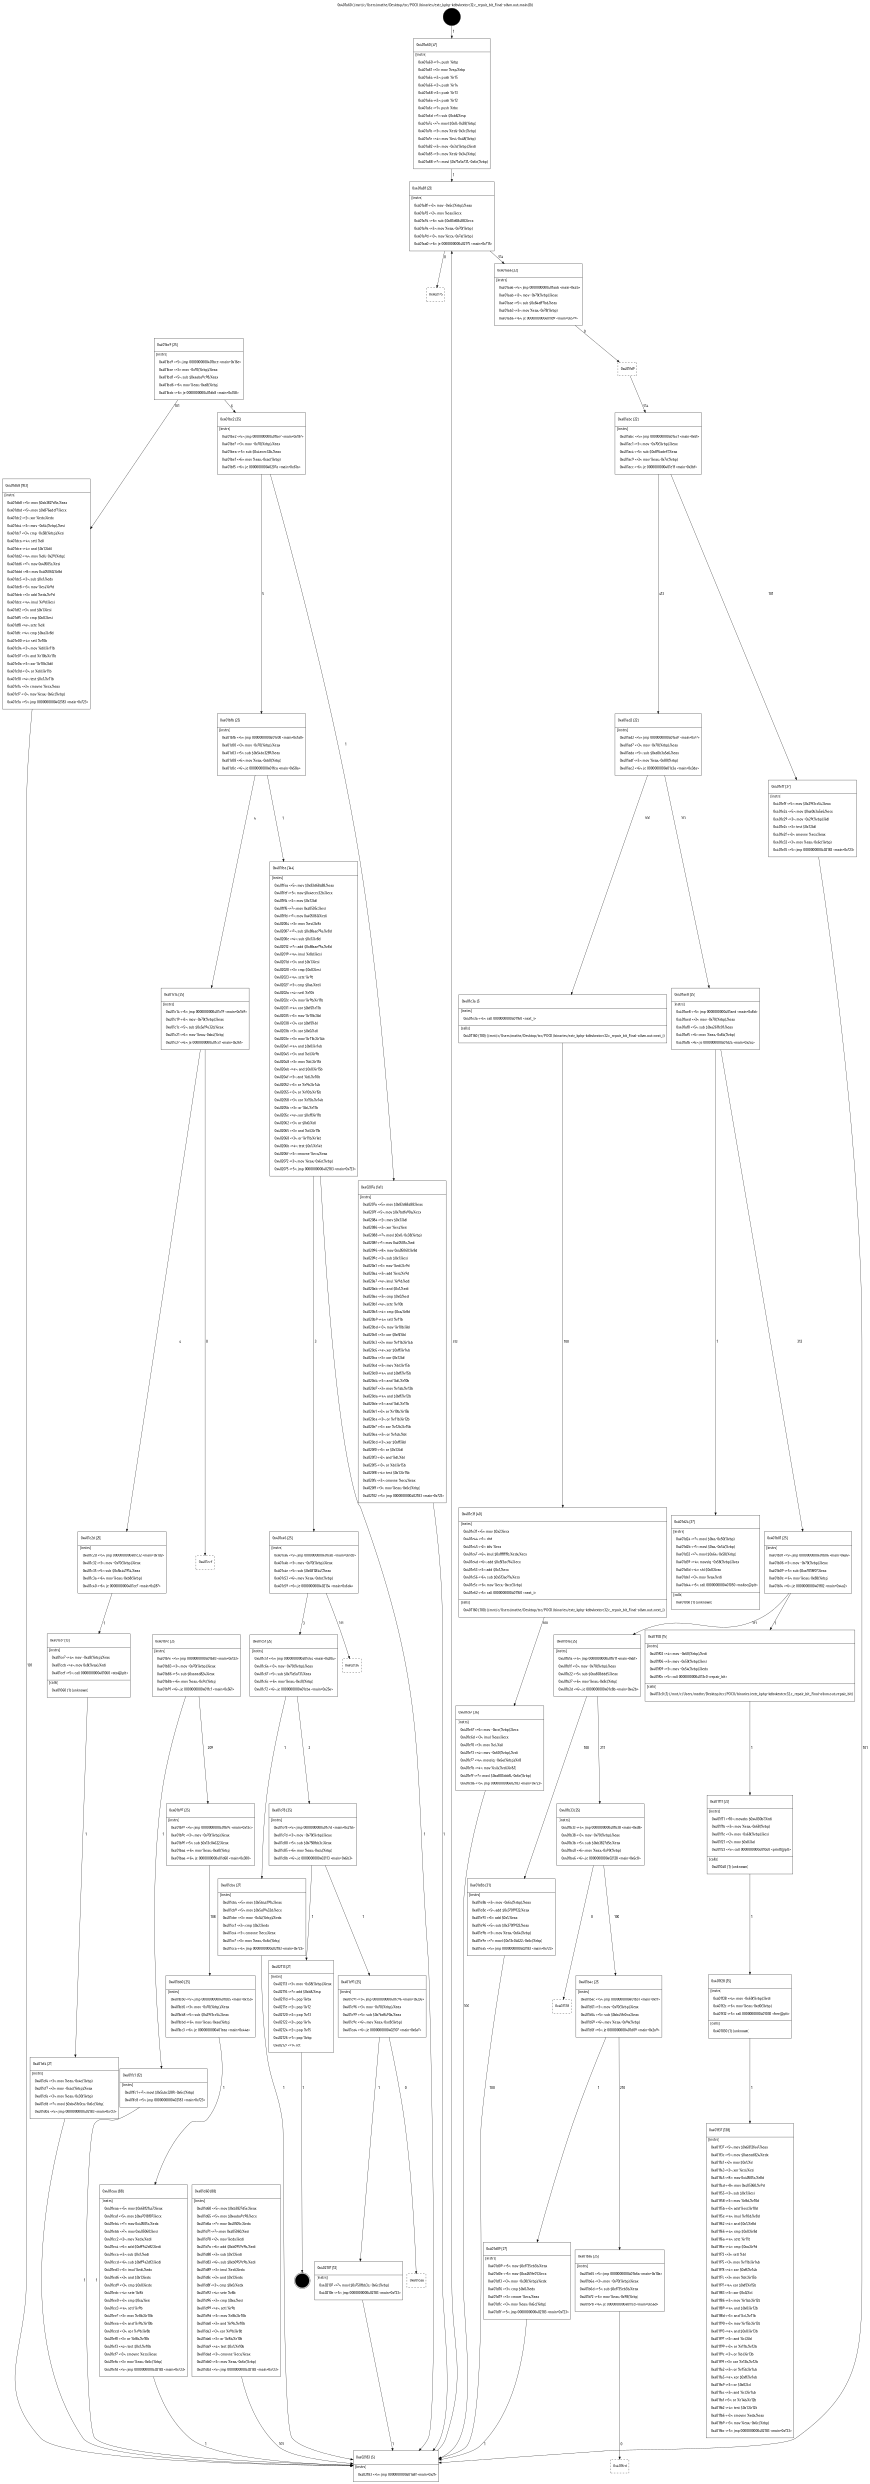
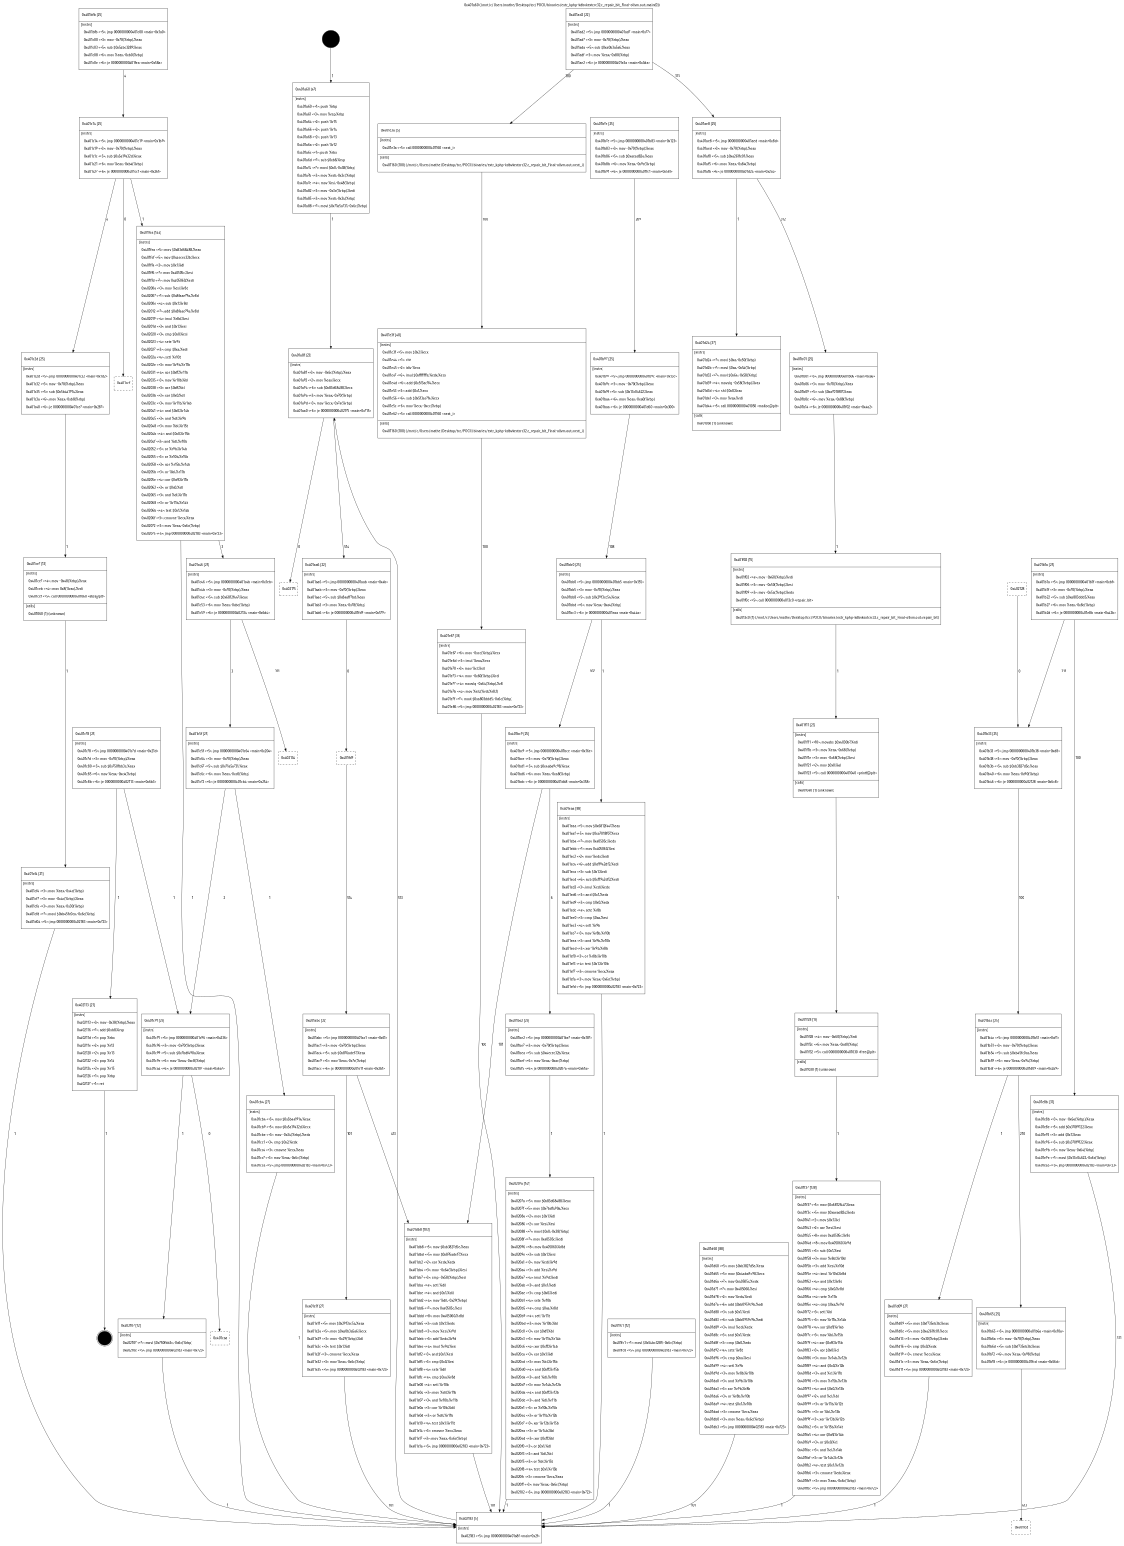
(261, 593) -> none
(658, 593) -> (382, 1148)
none -> (576, 672)
(275, 817) -> (136, 201)
none -> (671, 1519)
(717, 1627) -> none
(303, 1749) -> (208, 900)
(155, 1880) -> none
(579, 1931) -> (1018, 660)
(492, 2088) -> (1119, 1338)
(621, 2444) -> (1024, 1506)
